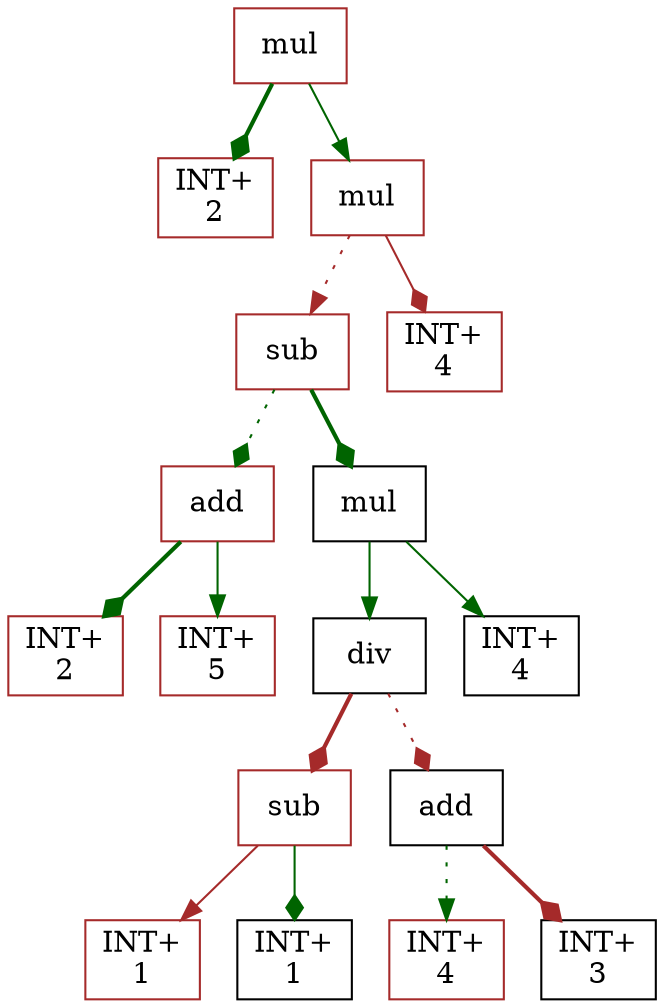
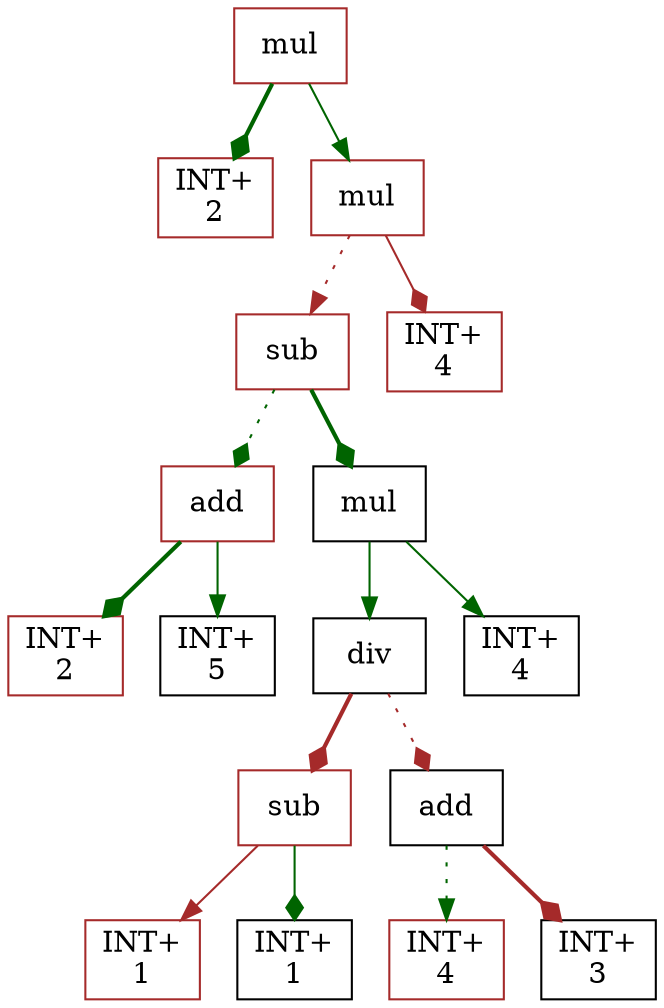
(218, 656) -> (218, 656)
